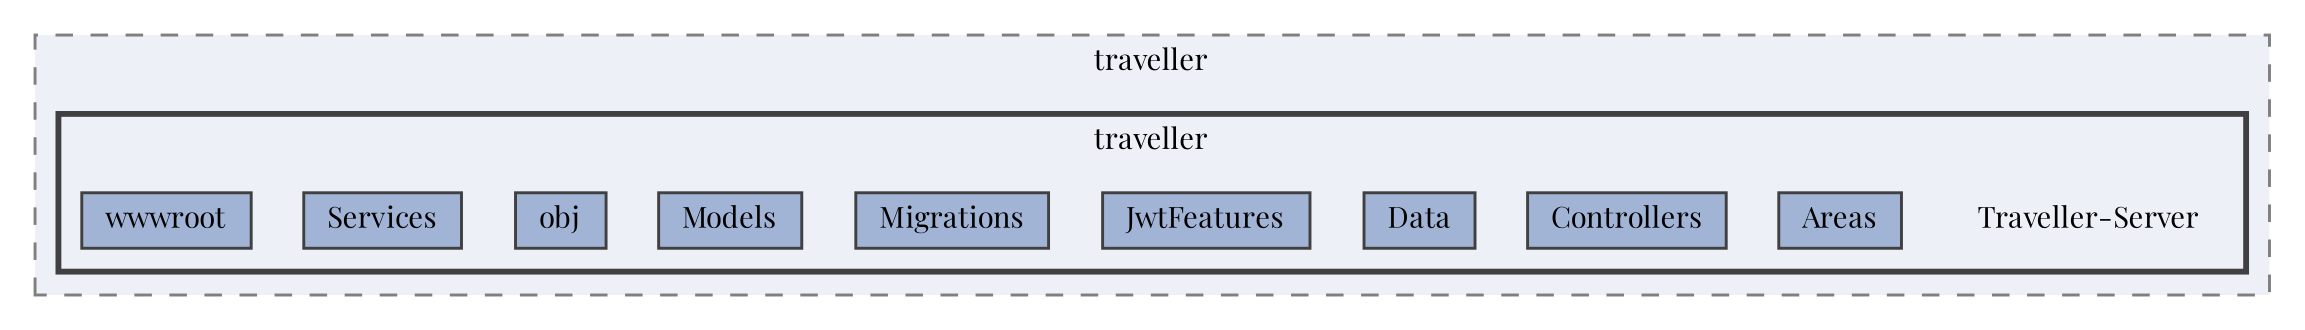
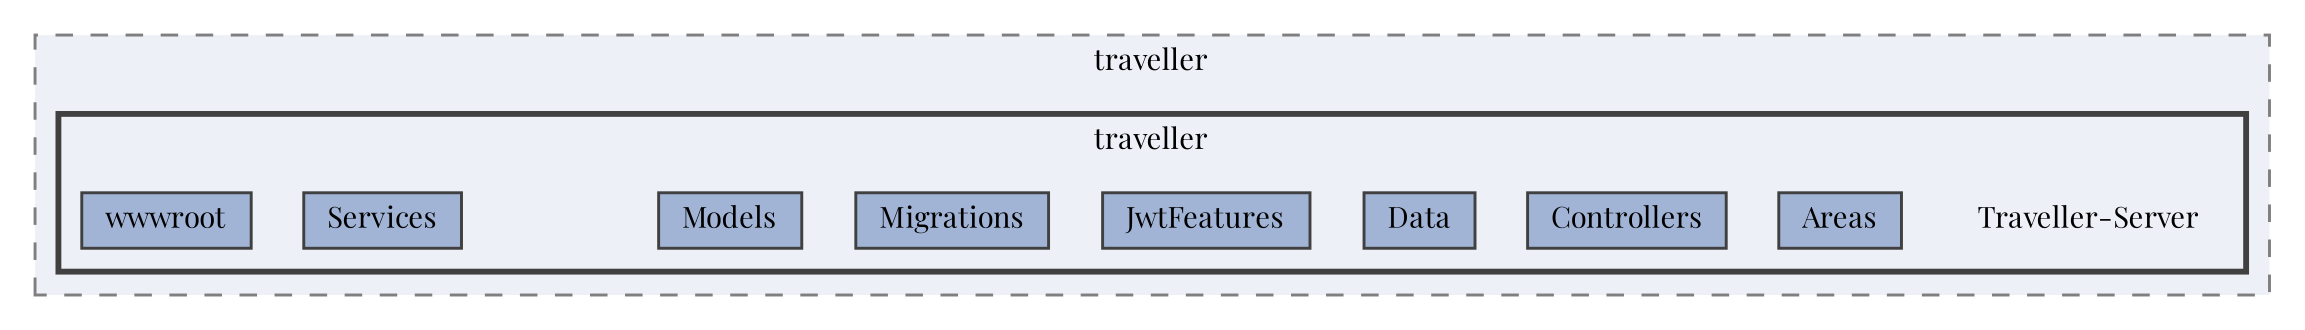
(561, 221) -> none
